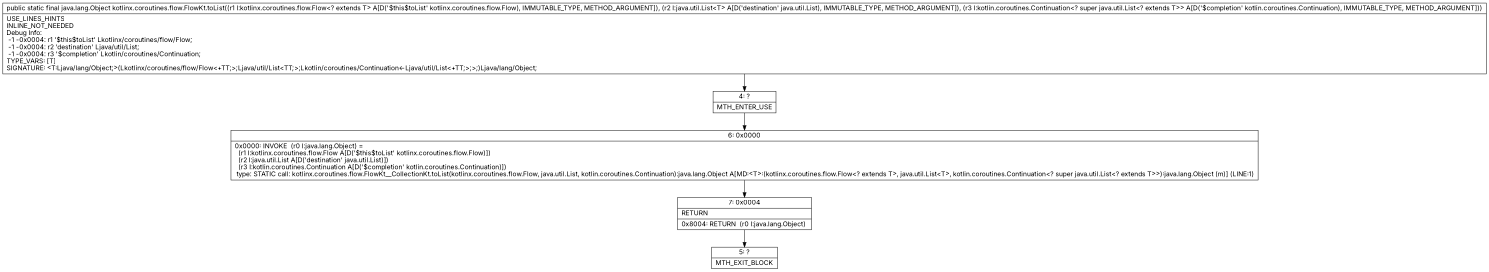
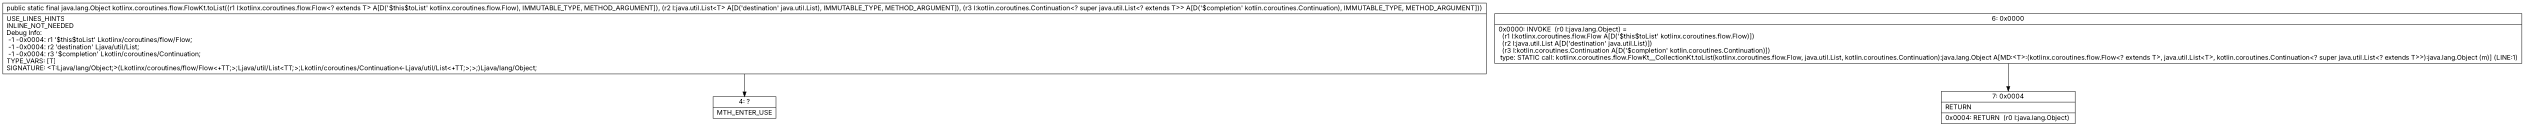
(745, 119) -> none
(745, 224) -> (2008, 118)
(745, 258) -> none
